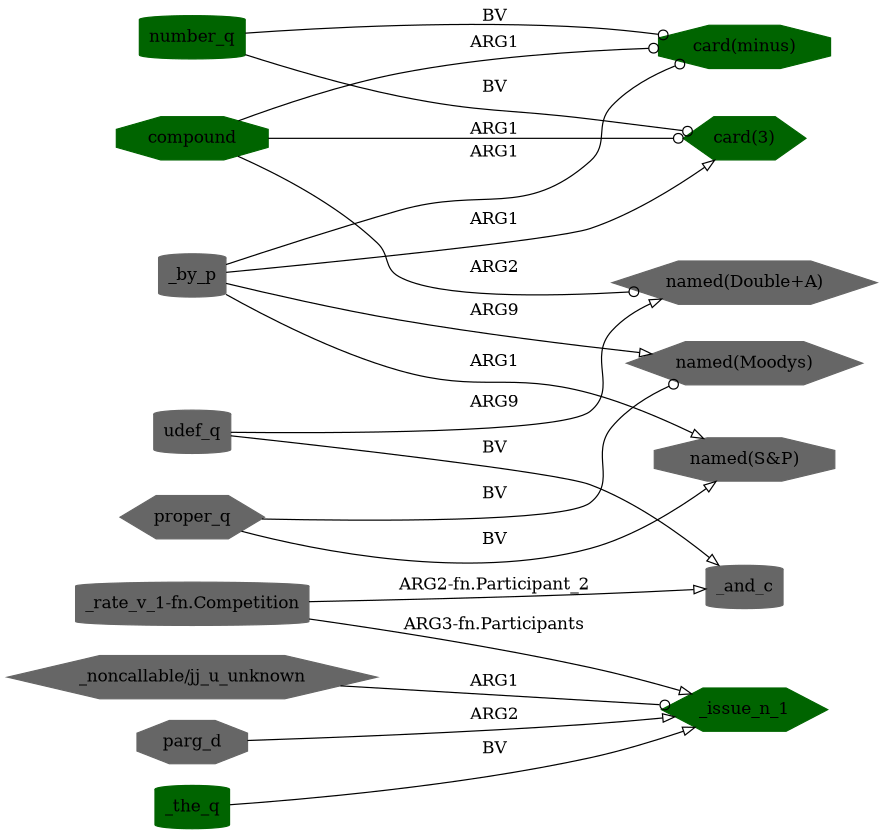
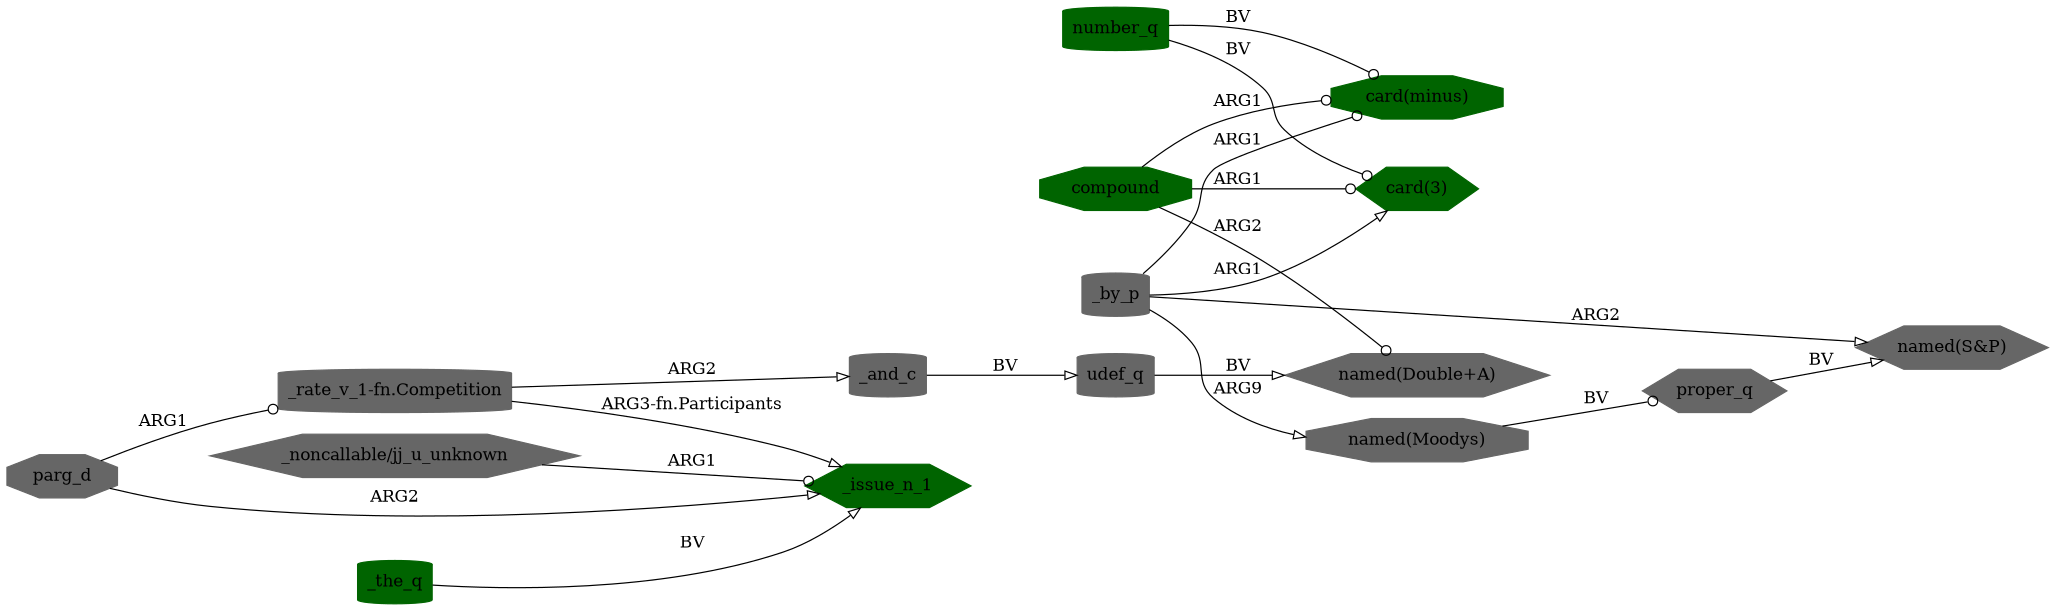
(495, 361) -> (1596, 316)
(745, 363) -> (1417, 440)
(495, 402) -> (1238, 366)
none -> (183, 431)
(745, 459) -> (1952, 348)
(481, 466) -> (996, 375)
(503, 517) -> (1575, 414)
(495, 585) -> (692, 370)
